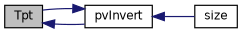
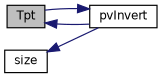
(180, 17) -> (78, 37)
